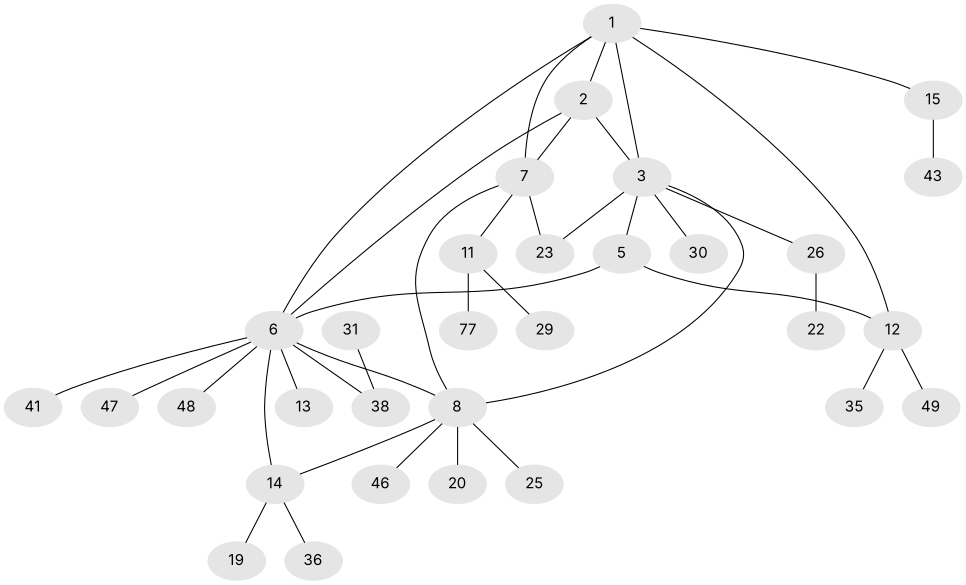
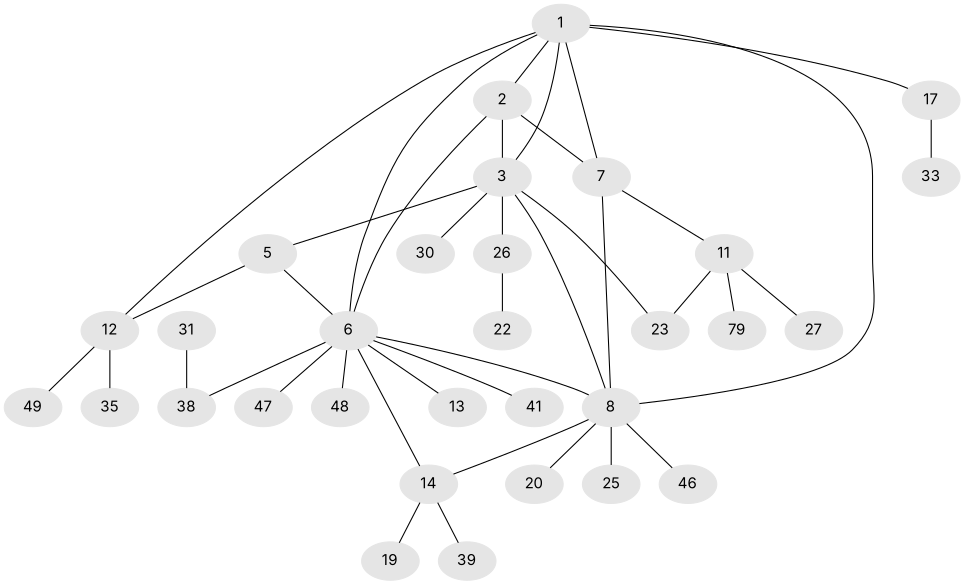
(933, 100) -> (931, 100)
(933, 177) -> (931, 177)
none -> (873, 202)
(535, 216) -> (692, 292)
(468, 331) -> (814, 331)
(545, 331) -> (737, 331)
(314, 561) -> (467, 561)
